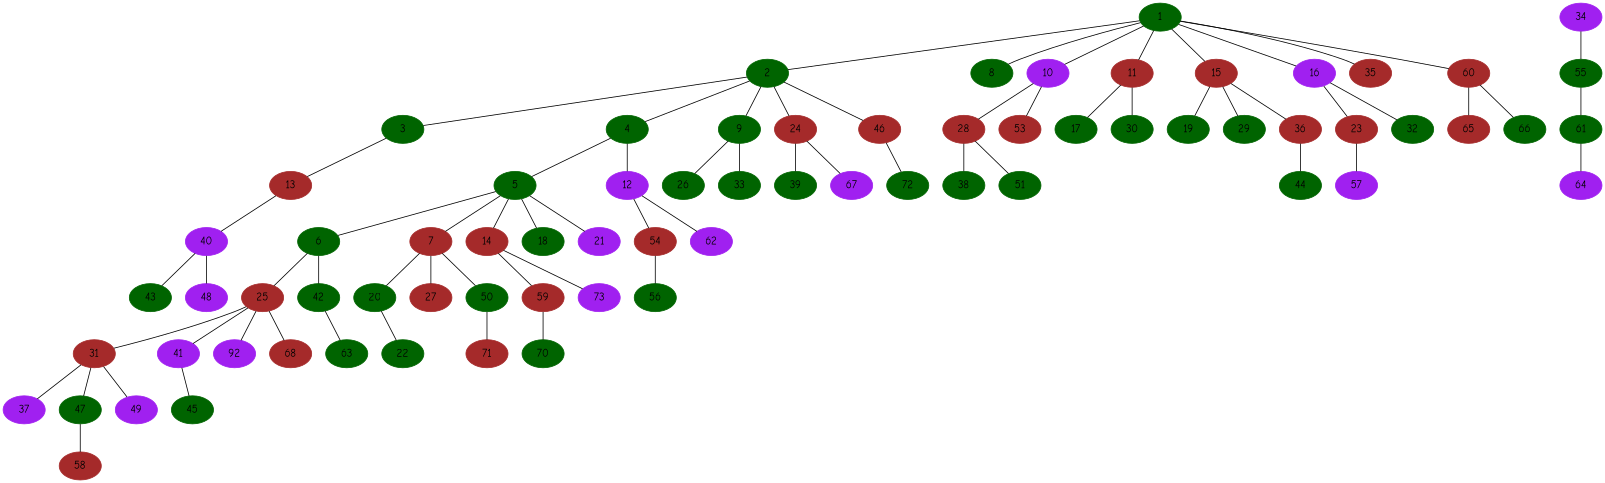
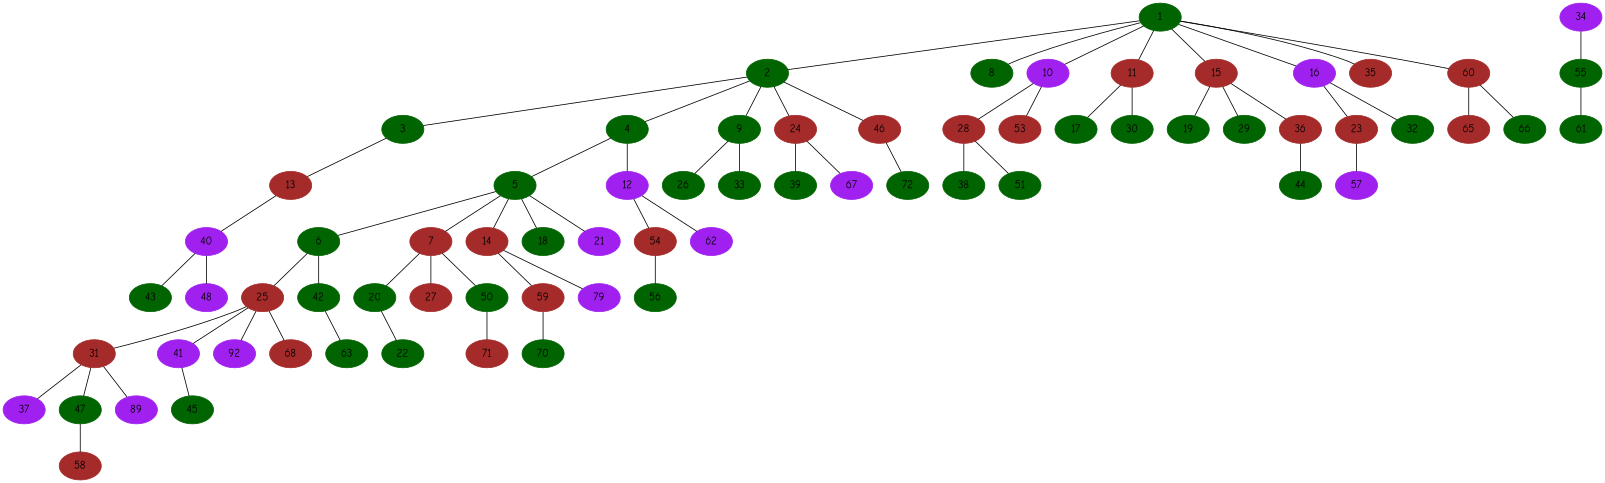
(1581, 185) -> none
(599, 298) -> (599, 298)
(136, 410) -> (136, 410)
